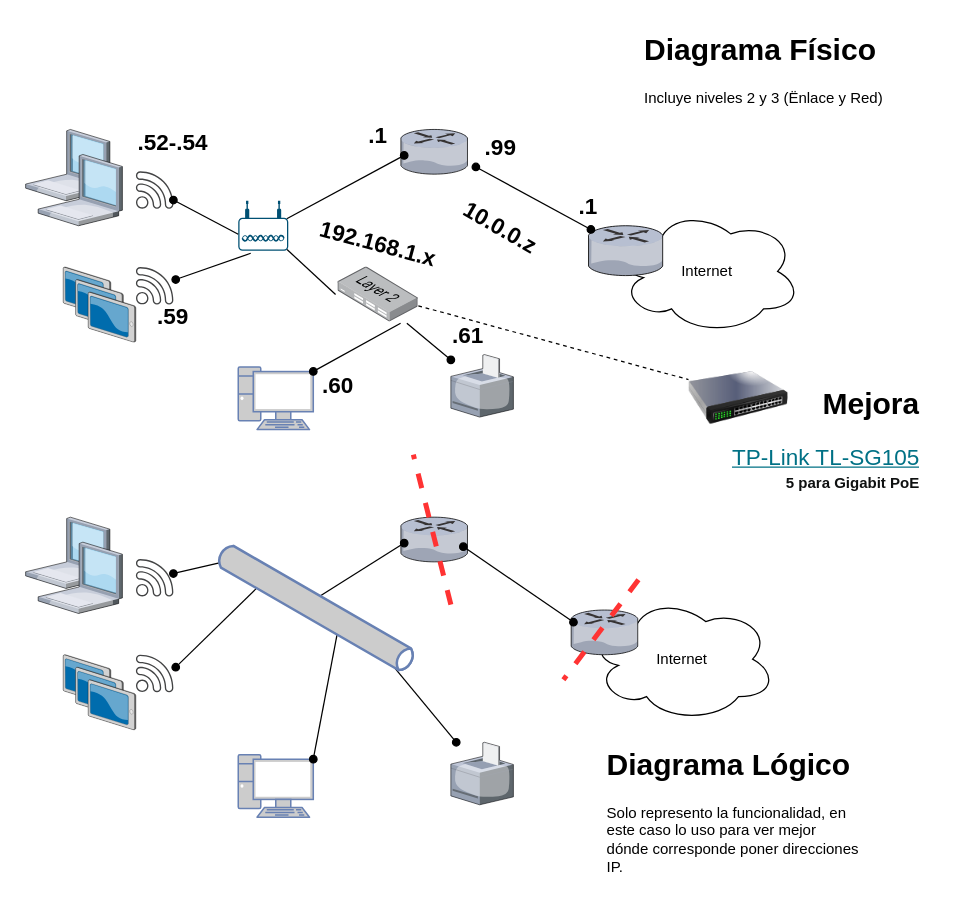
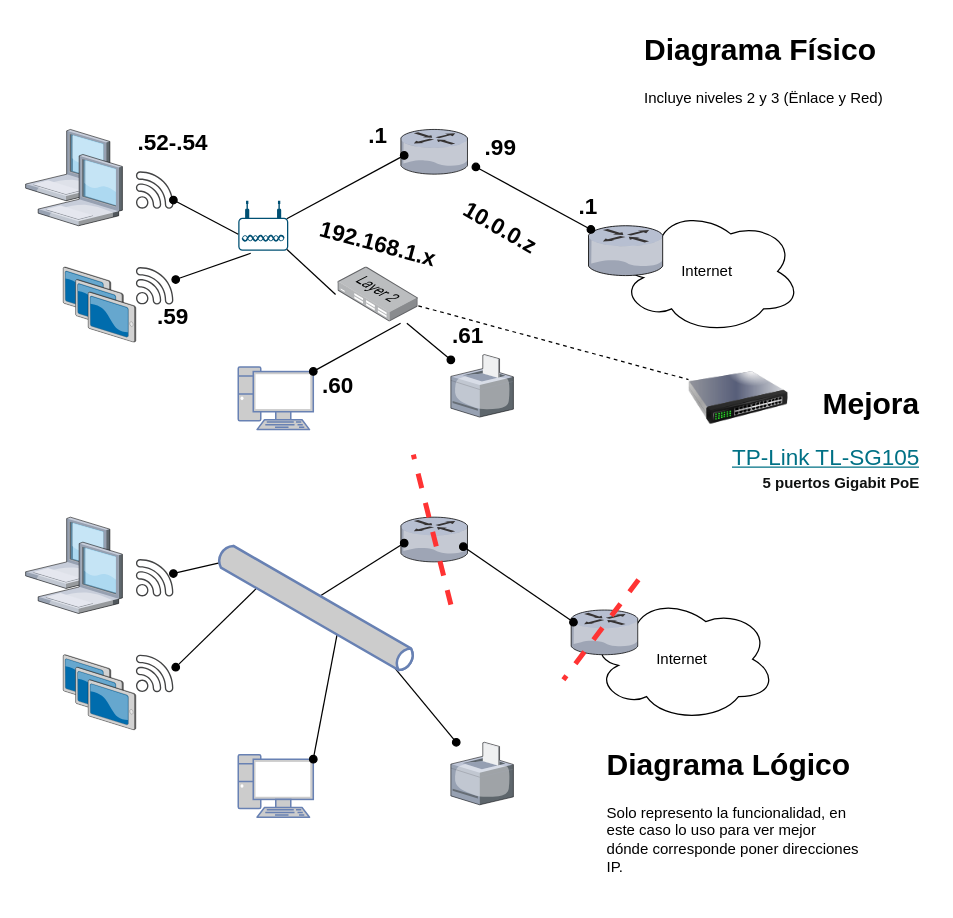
(806, 385) -> (806, 385)
